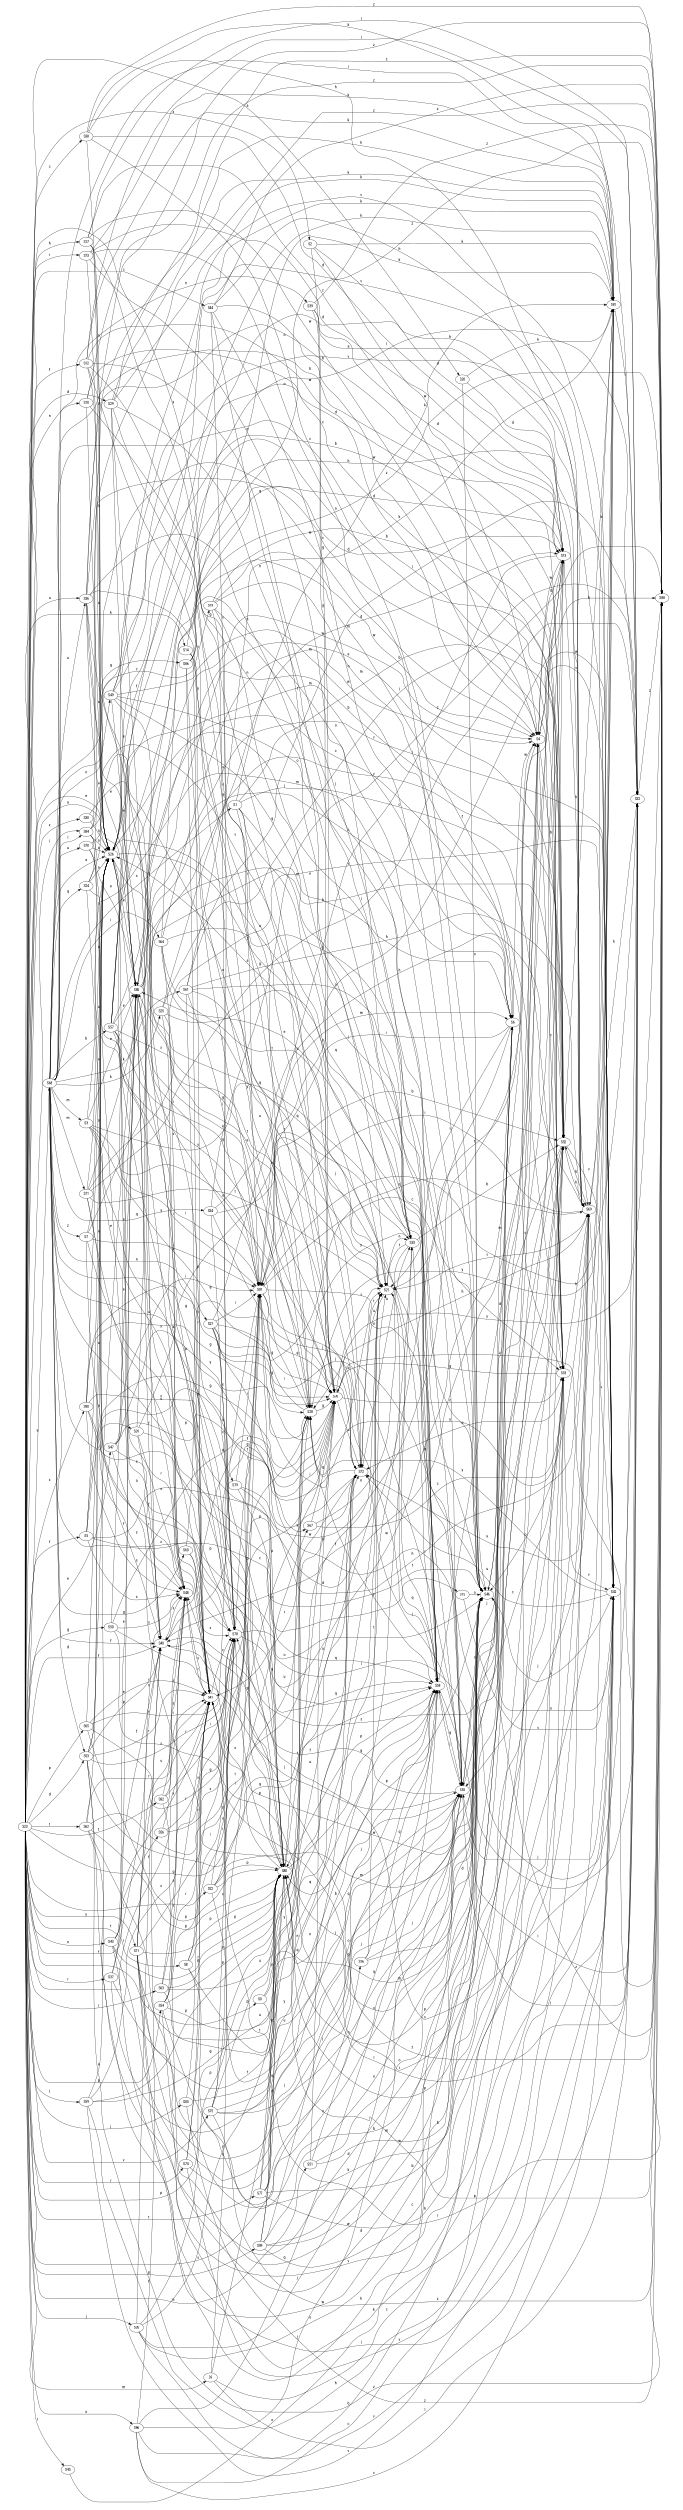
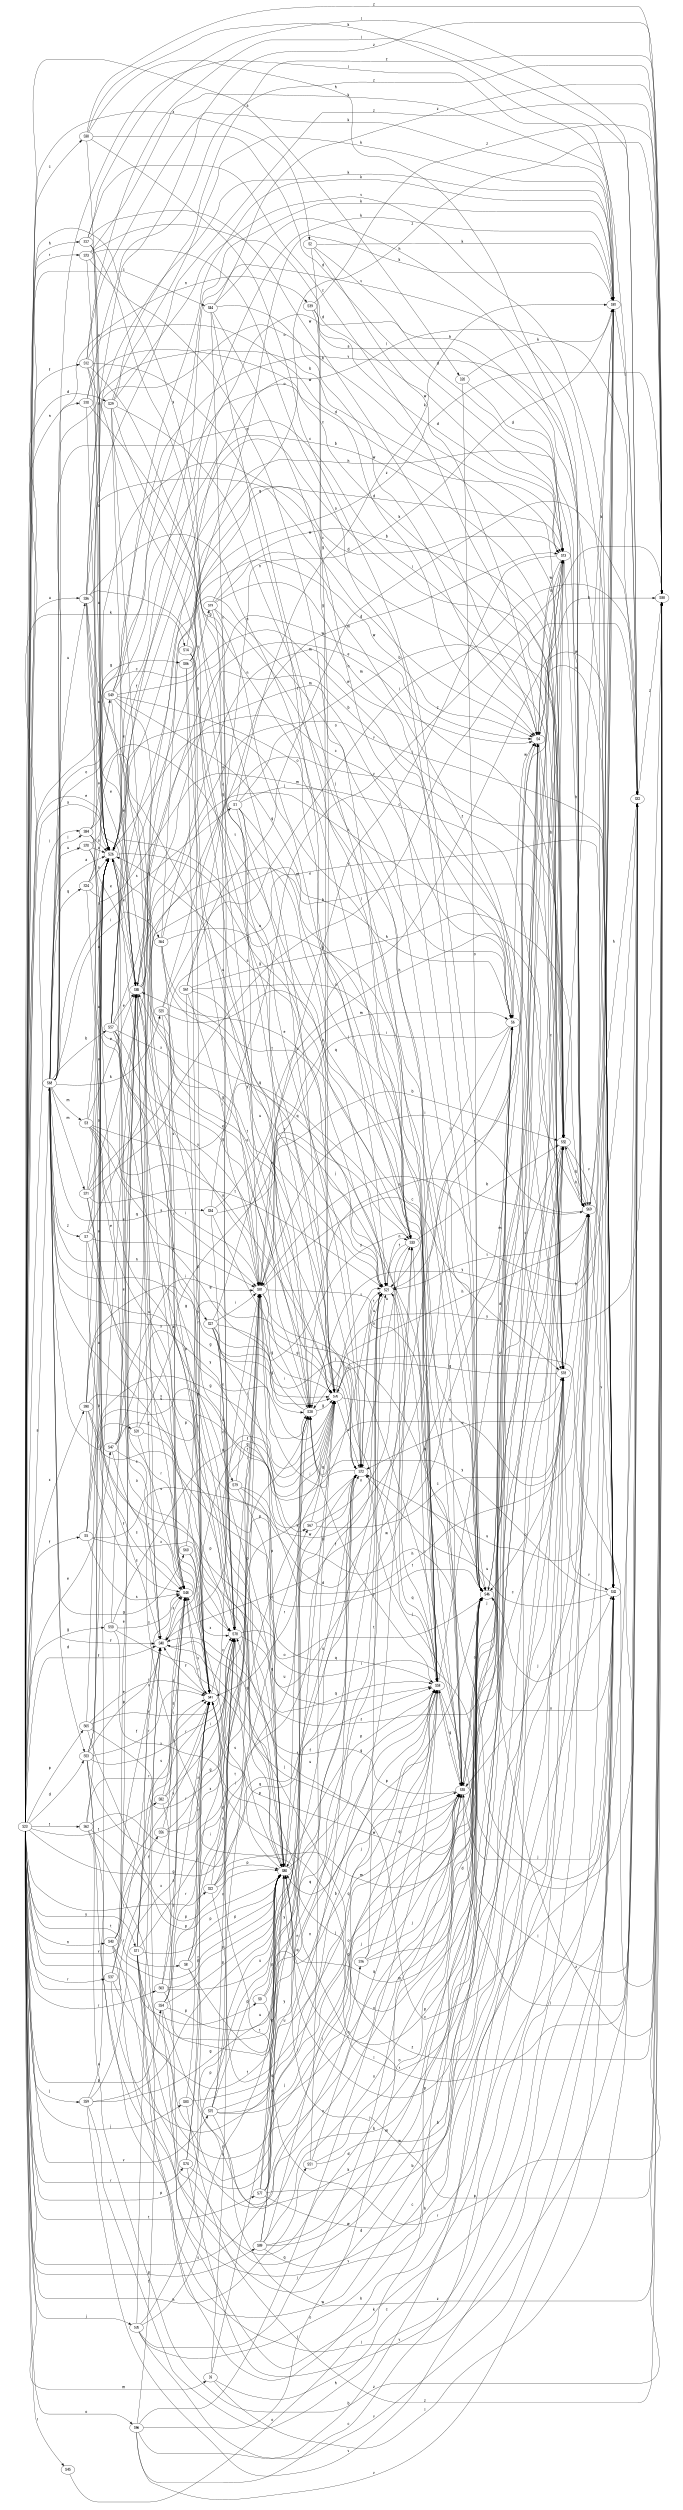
(86, 818) -> none
(126, 1061) -> none
(151, 1526) -> (184, 1673)
(462, 1595) -> none
